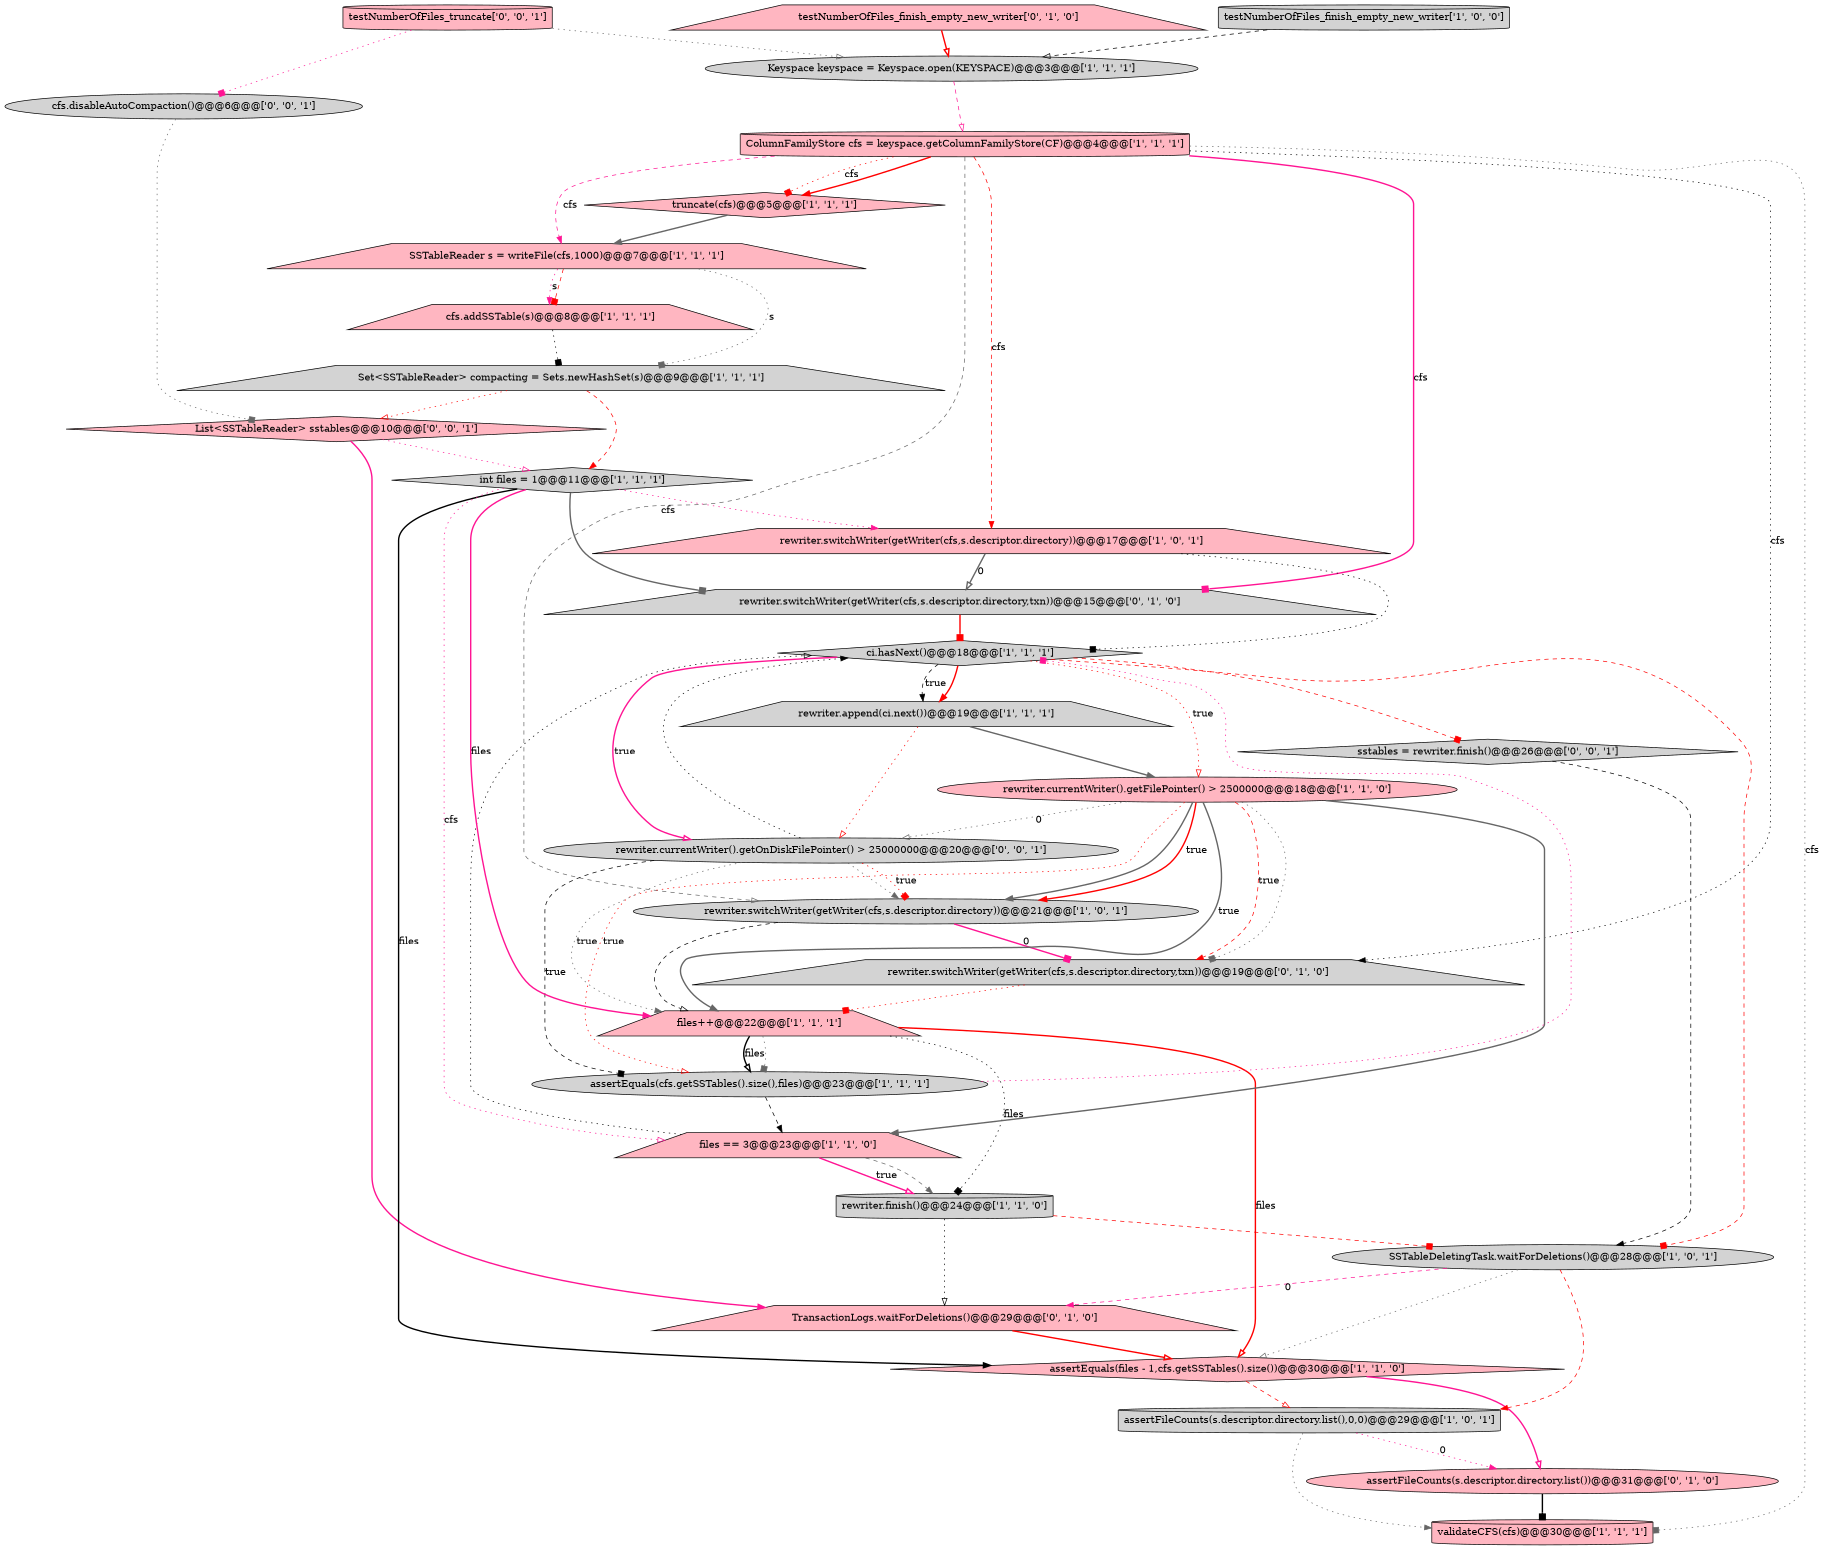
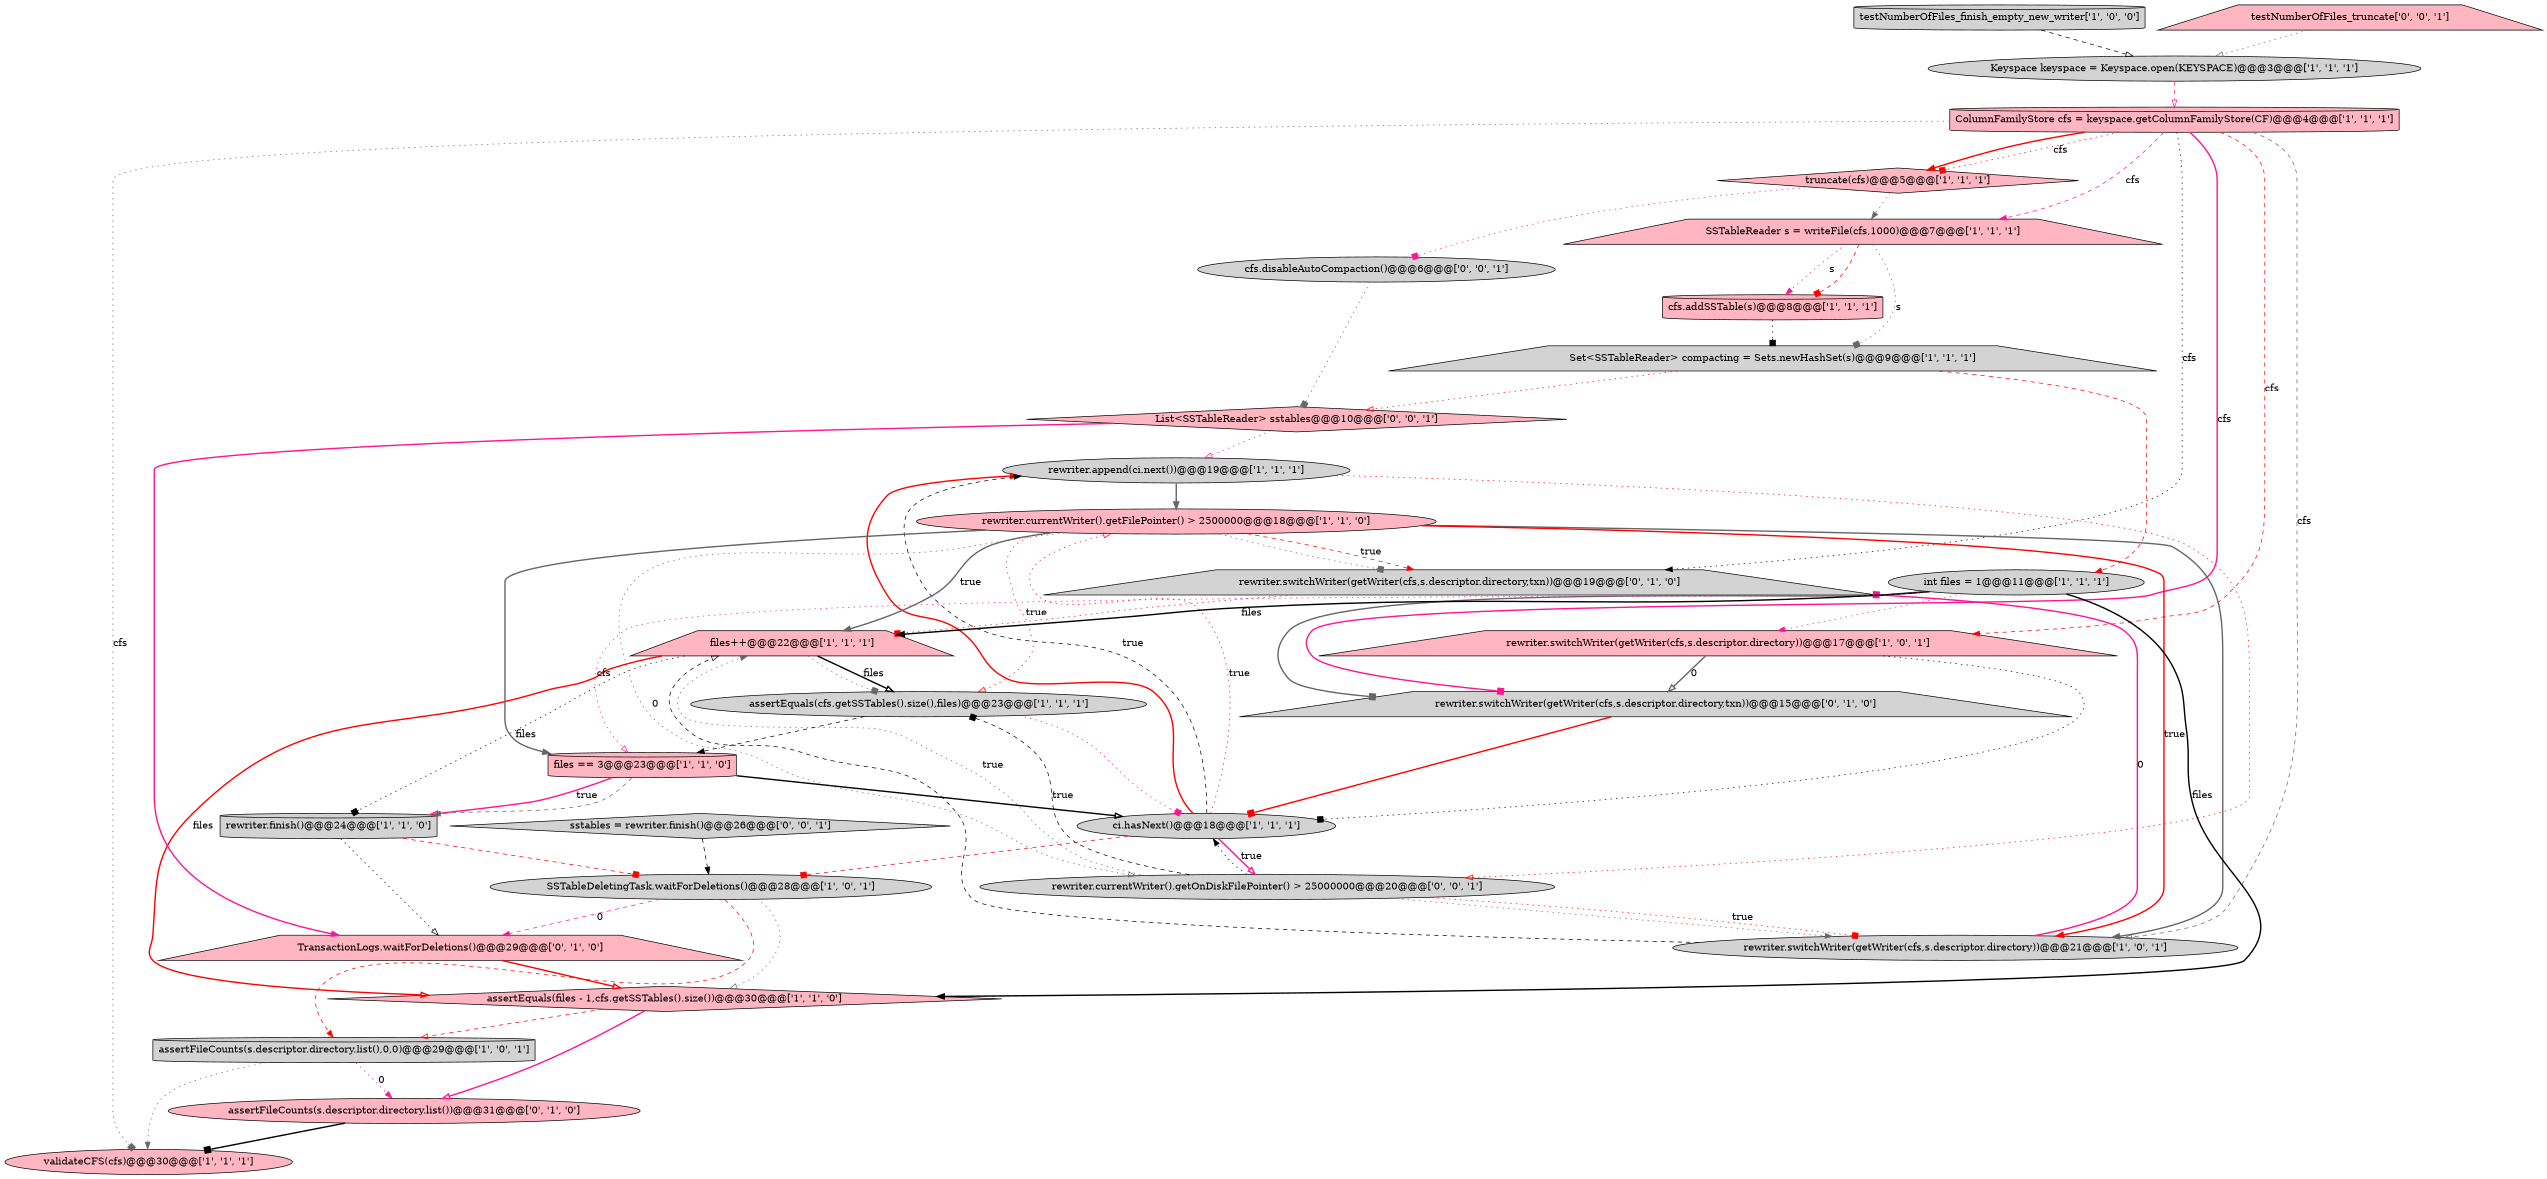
(448, 18) -> (2350, 18)
(938, 18) -> none
(319, 61) -> (1613, 210)
(674, 229) -> (1883, 203)
(551, 317) -> (1773, 307)
(453, 454) -> (1241, 443)
(572, 480) -> (2016, 582)
(960, 653) -> (1206, 826)
(1267, 682) -> none
(926, 714) -> (1176, 470)
(473, 787) -> (1365, 603)
(472, 867) -> (926, 796)
(788, 1145) -> (642, 765)
(1542, 1532) -> (149, 1162)
